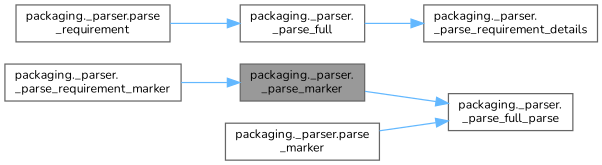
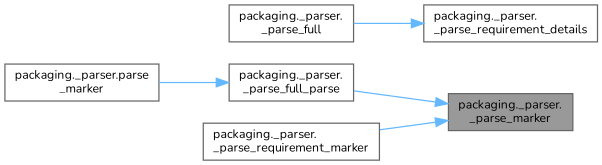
(93, 23) -> none
(400, 96) -> (395, 96)
